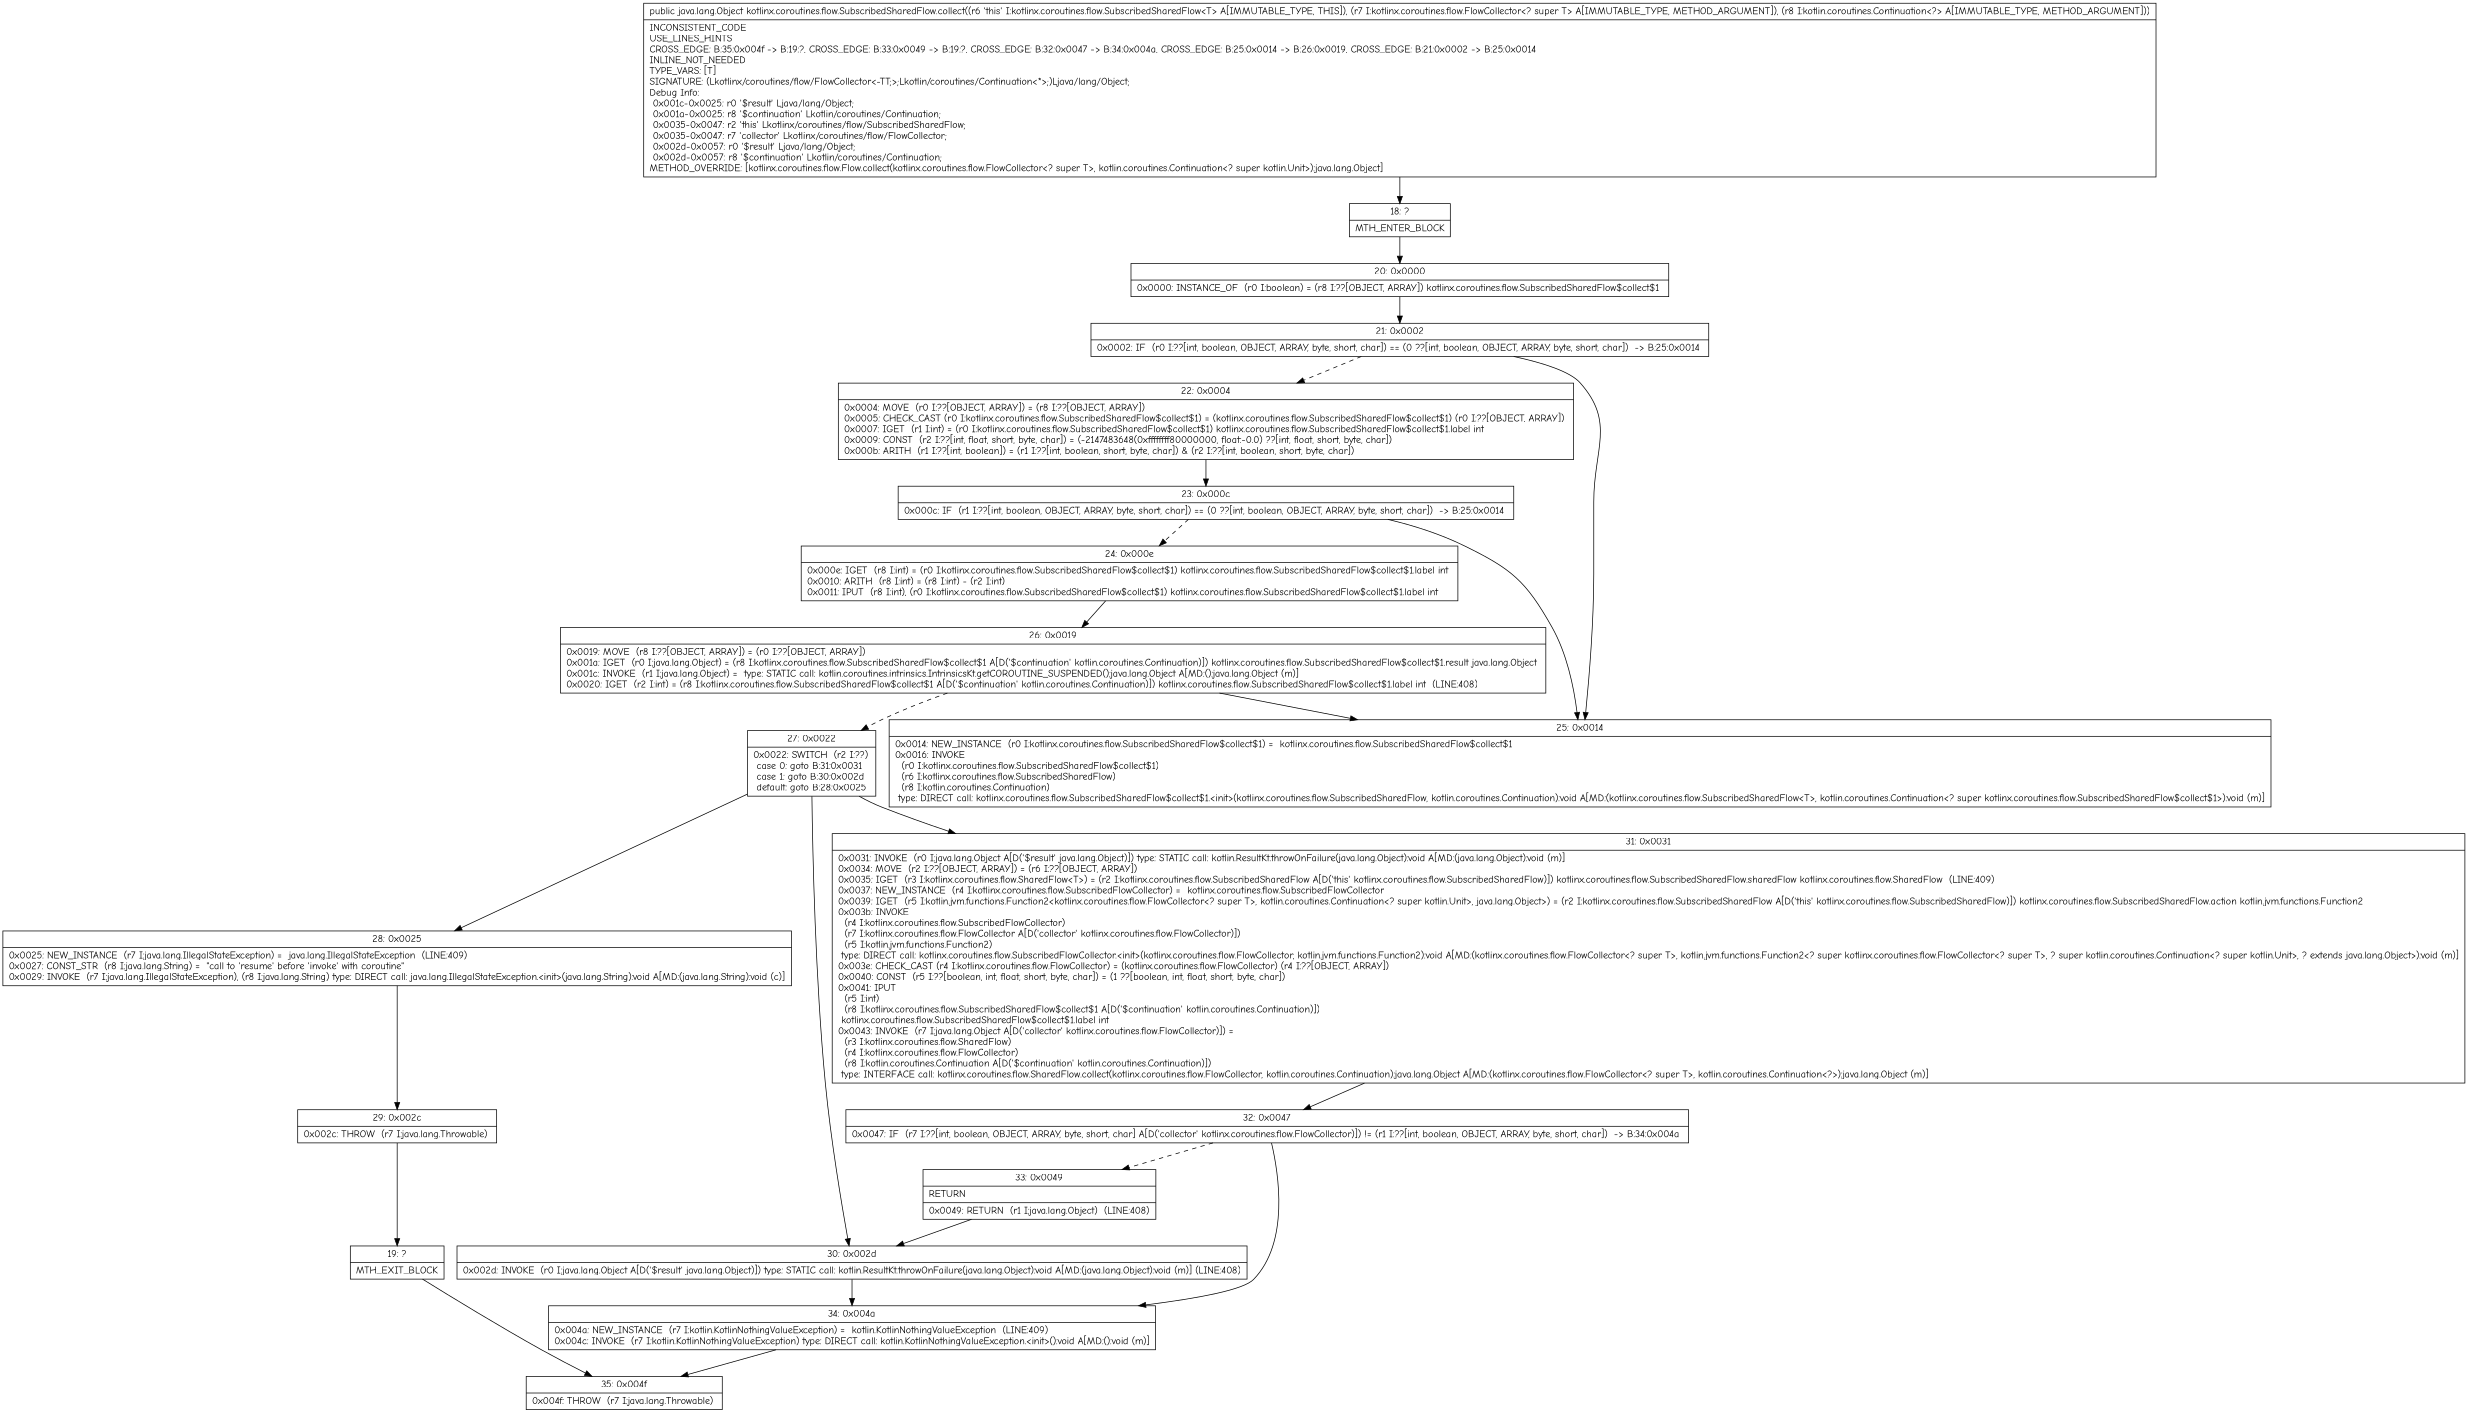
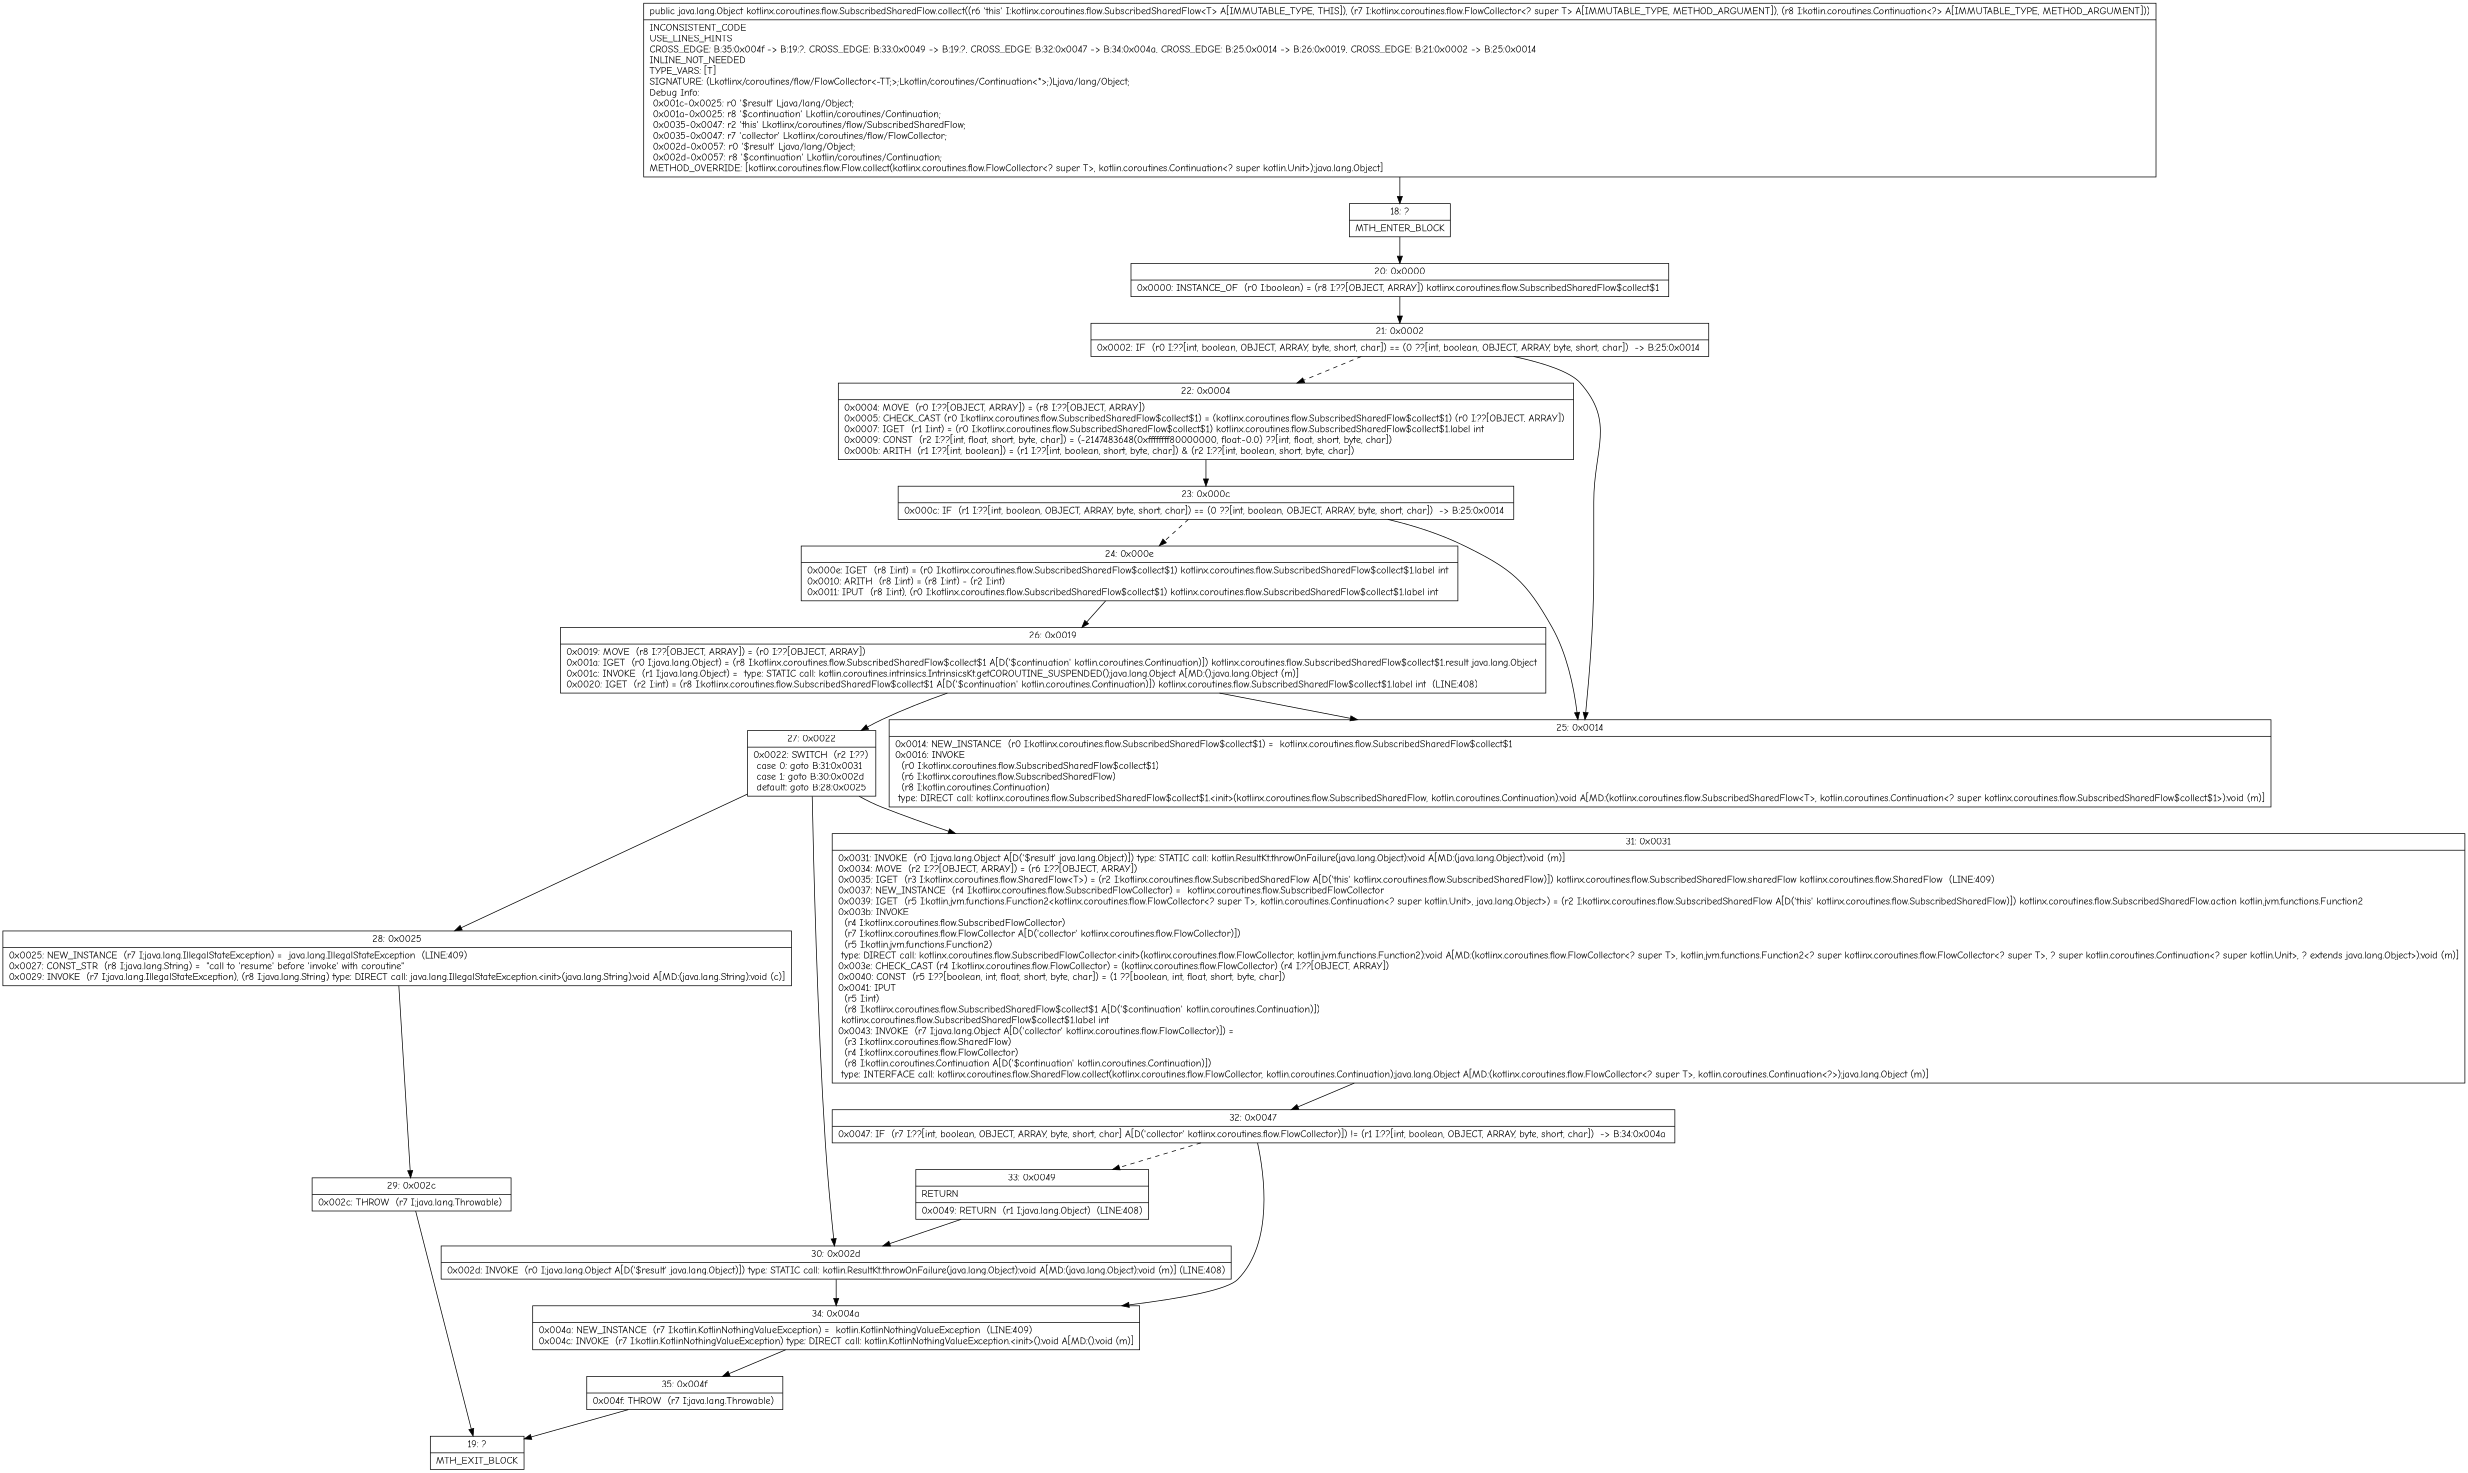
(907, 709) -> (907, 709)
(503, 1328) -> (580, 1423)
